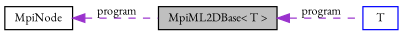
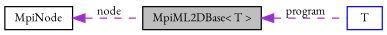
(116, 11) -> (108, 11)
